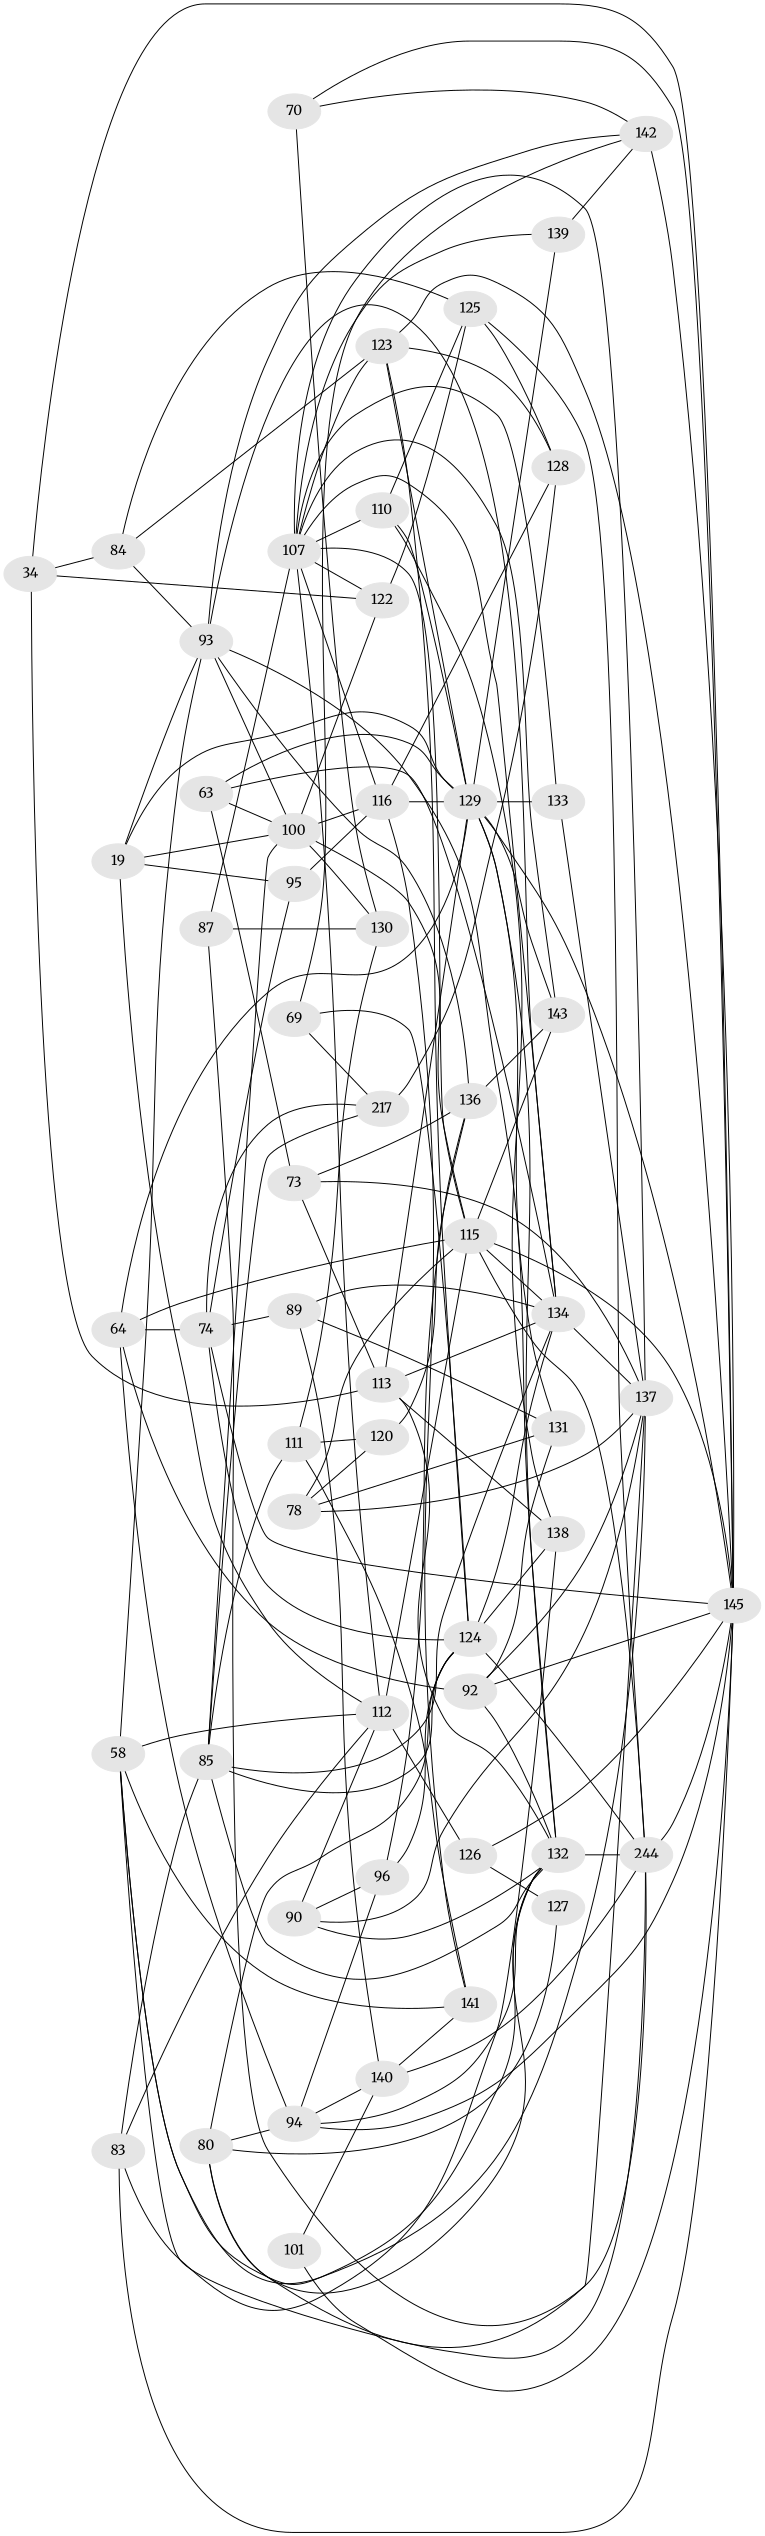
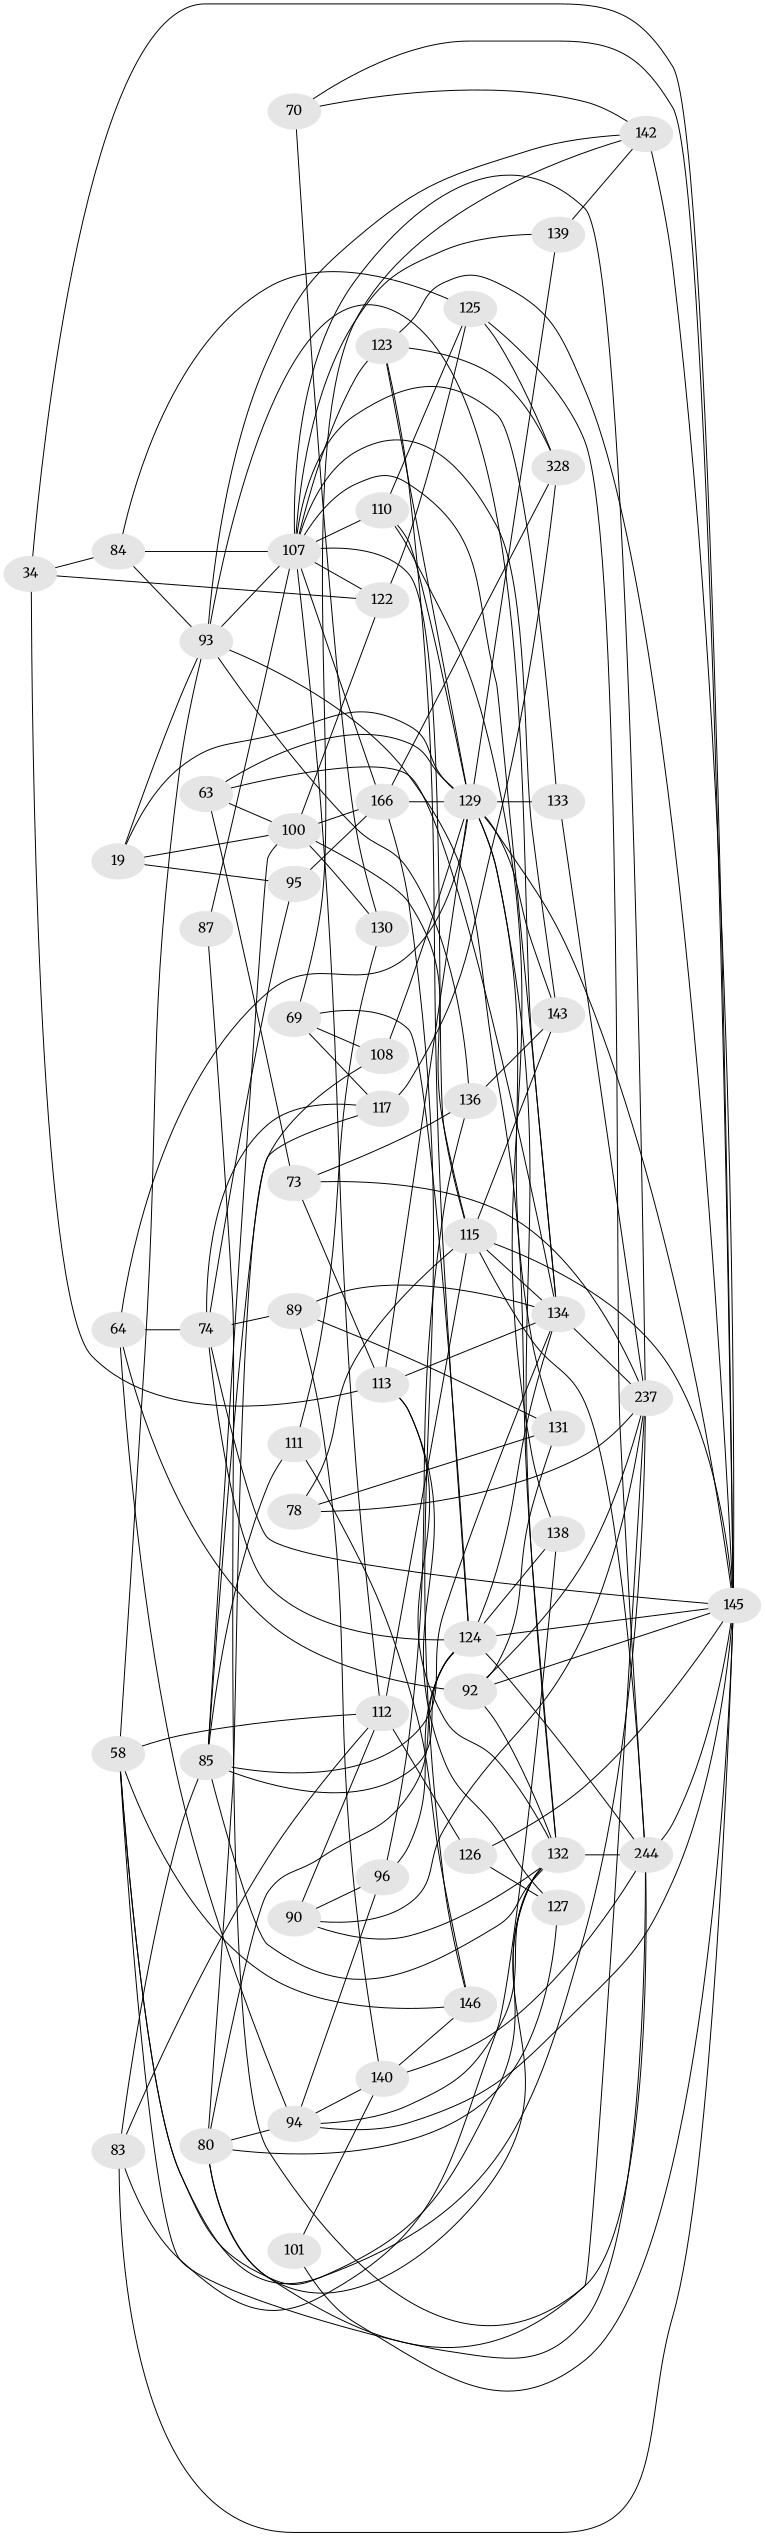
(245, 453) -> (206, 551)
(558, 467) -> (558, 467)
(247, 728) -> (249, 598)
(382, 802) -> (382, 802)
(294, 929) -> none
none -> (382, 1056)
(382, 1109) -> (382, 1109)
(290, 1272) -> none
(173, 1320) -> none
(646, 1398) -> (646, 1398)
(382, 1437) -> none
(474, 1462) -> (438, 1739)
none -> (602, 1622)
(470, 2004) -> (470, 2004)
